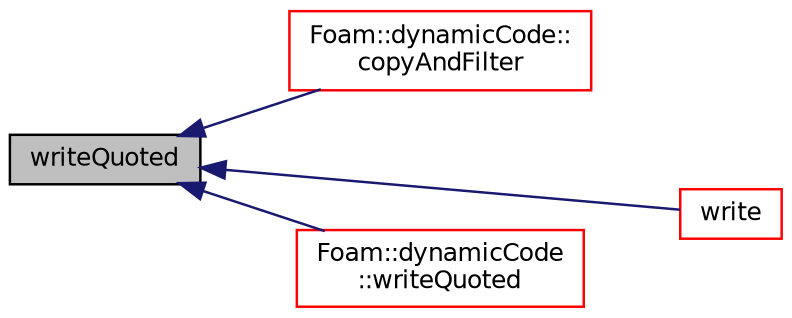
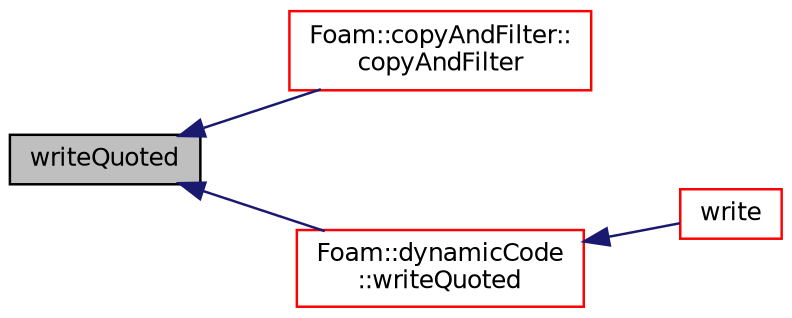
(440, 51) -> (440, 51)
(453, 190) -> (644, 230)
